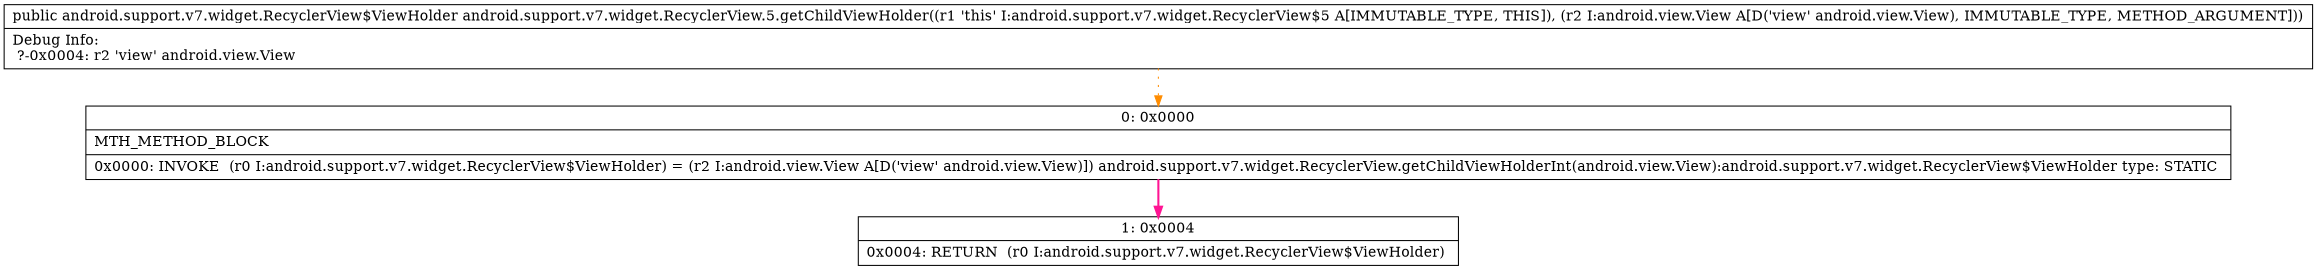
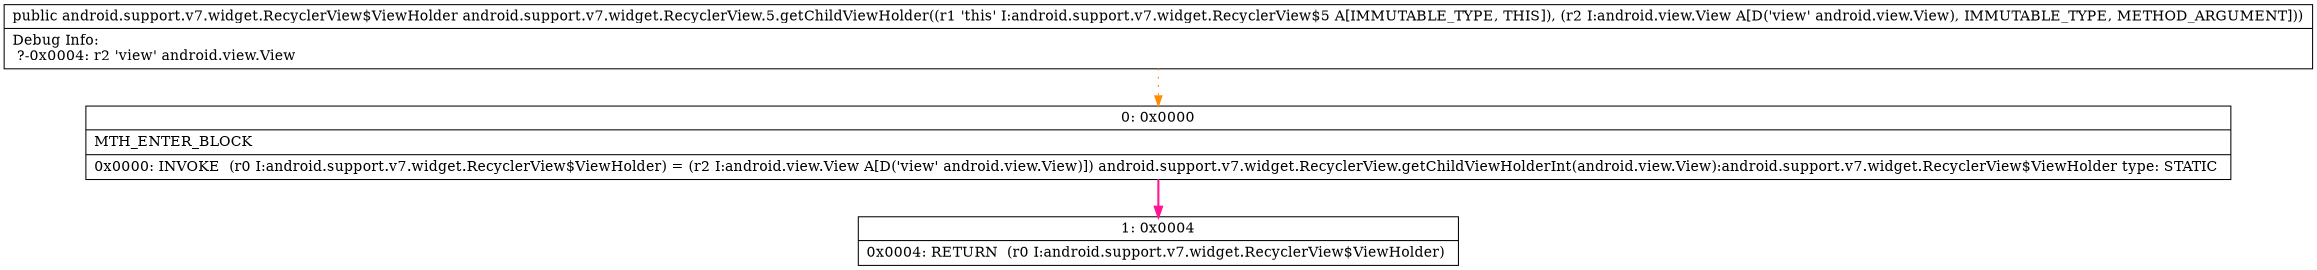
(182, 142) -> (174, 142)
